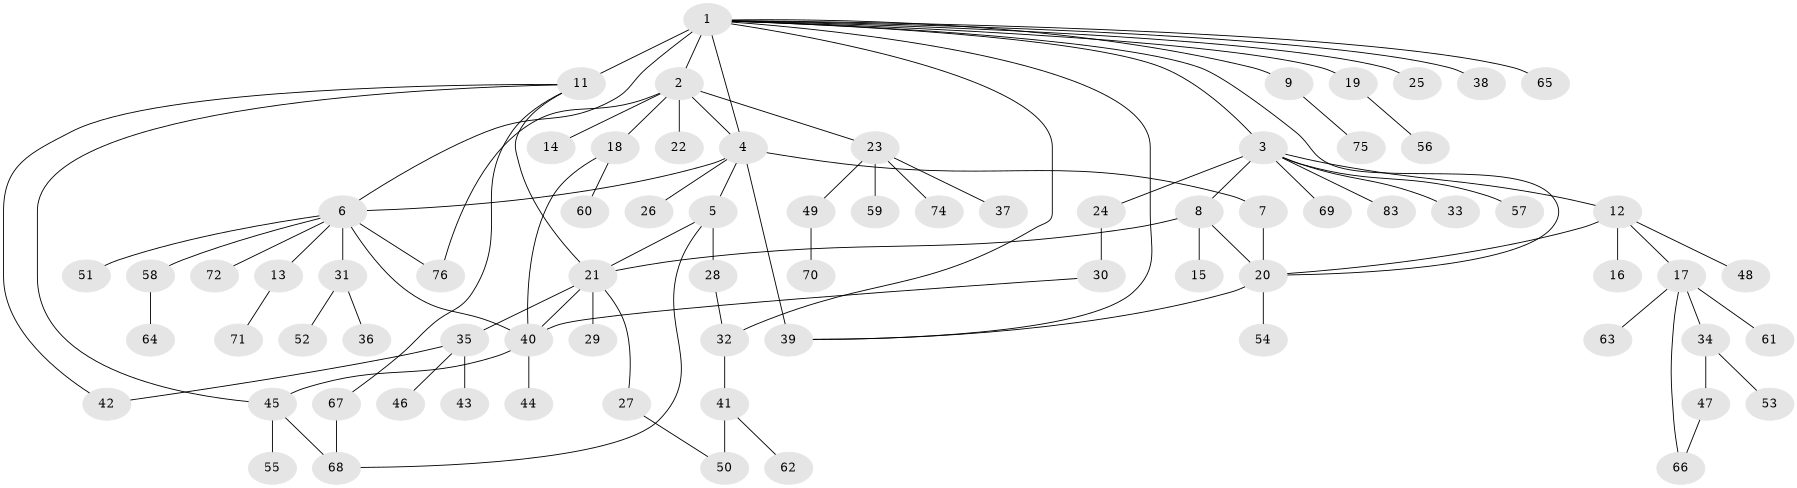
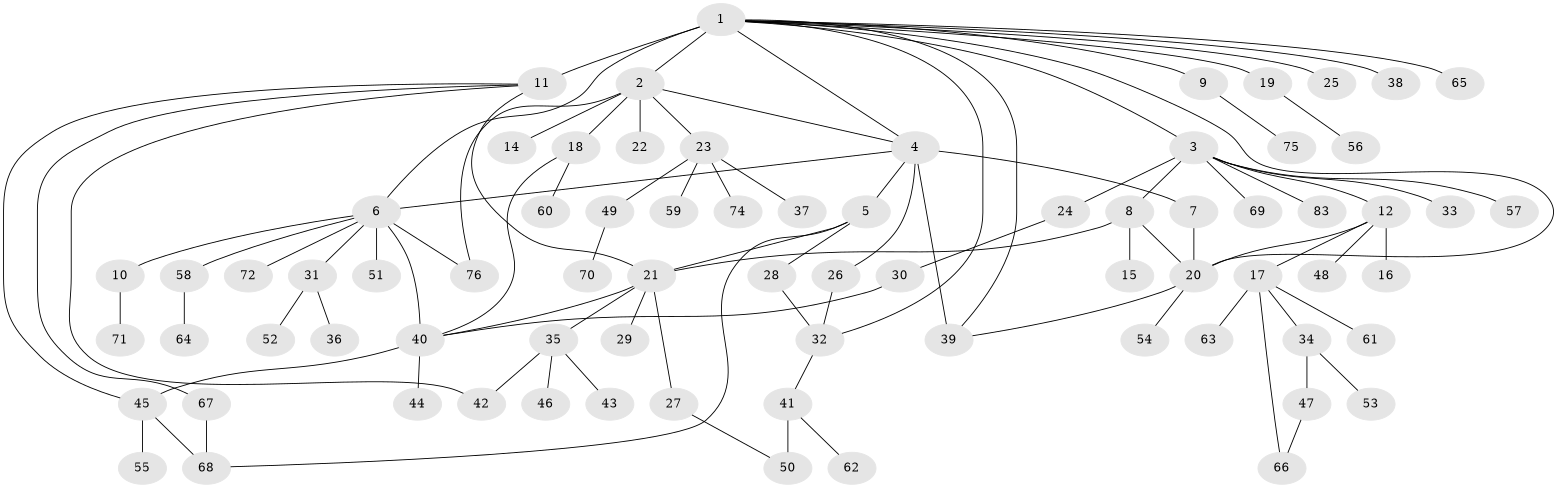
(279, 276) -> (120, 276)
none -> (828, 308)
